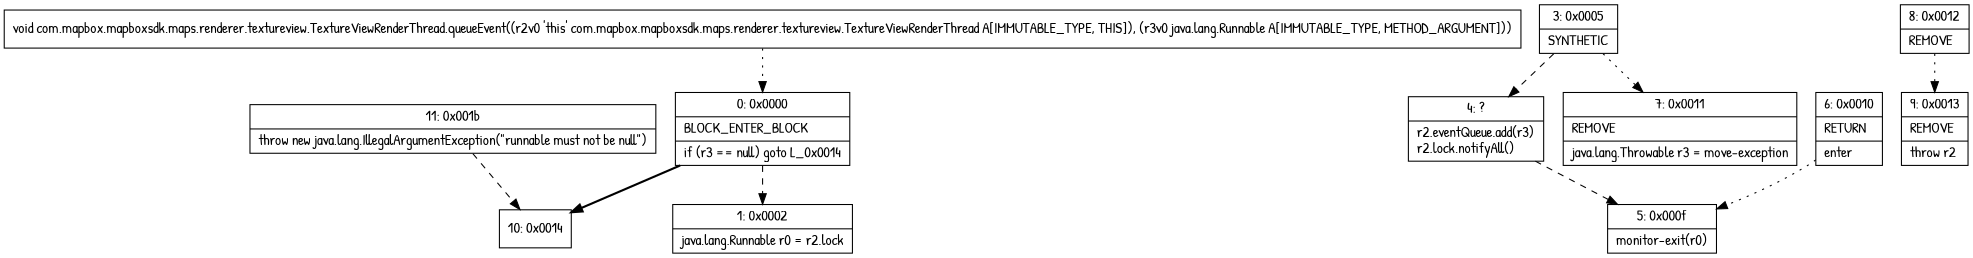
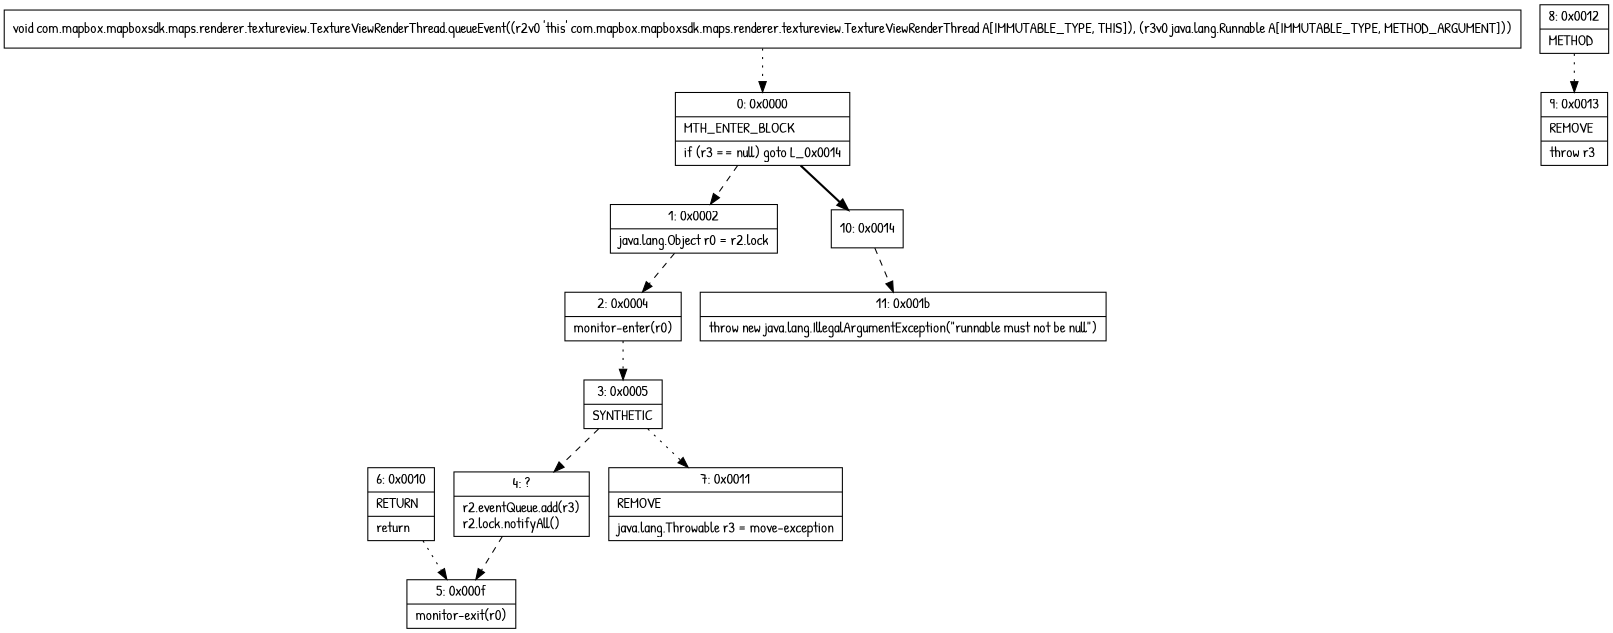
(1931, 41) -> (1571, 41)
(746, 128) -> (740, 128)
(1839, 153) -> (393, 528)
(1933, 153) -> (1572, 153)
(493, 177) -> (882, 265)
(763, 240) -> (694, 240)
none -> (623, 317)
